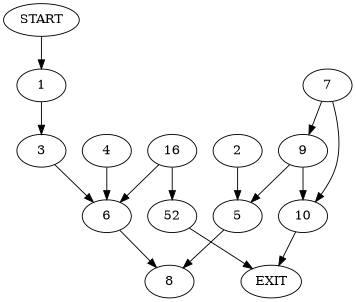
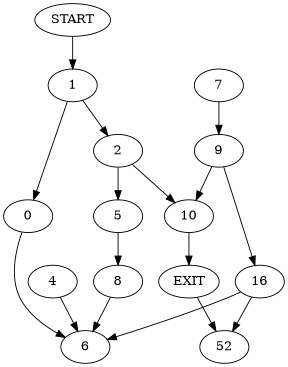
none -> (93, 114)
(339, 150) -> (150, 180)
(41, 151) -> (28, 216)
(274, 180) -> (238, 212)
(135, 246) -> (104, 310)
(217, 246) -> (205, 312)
